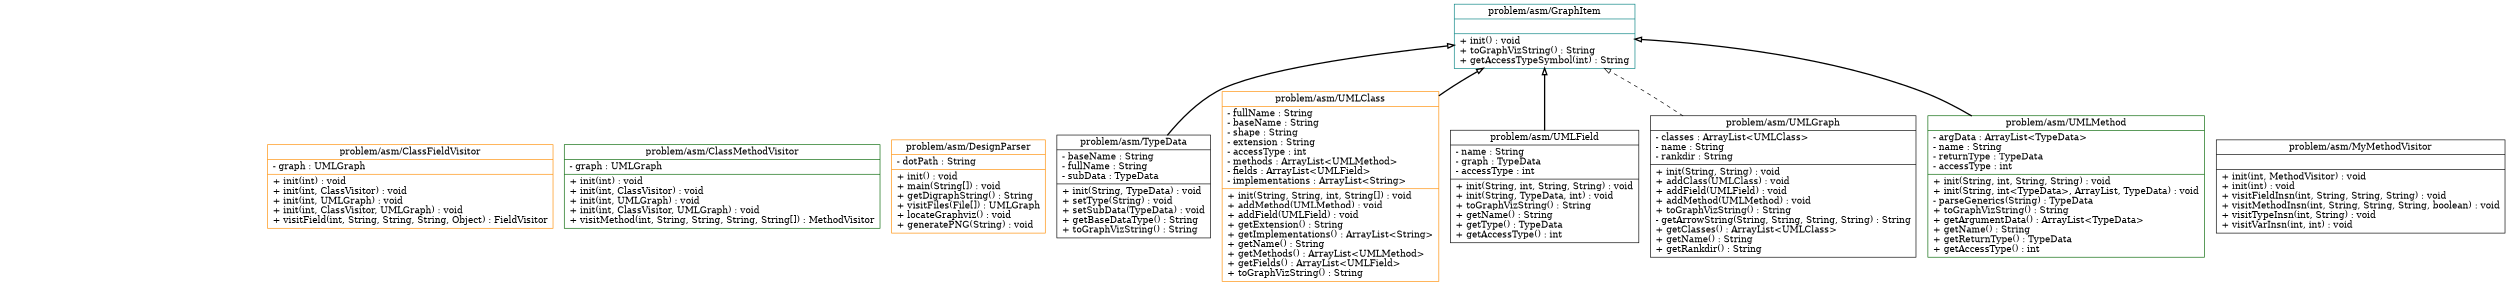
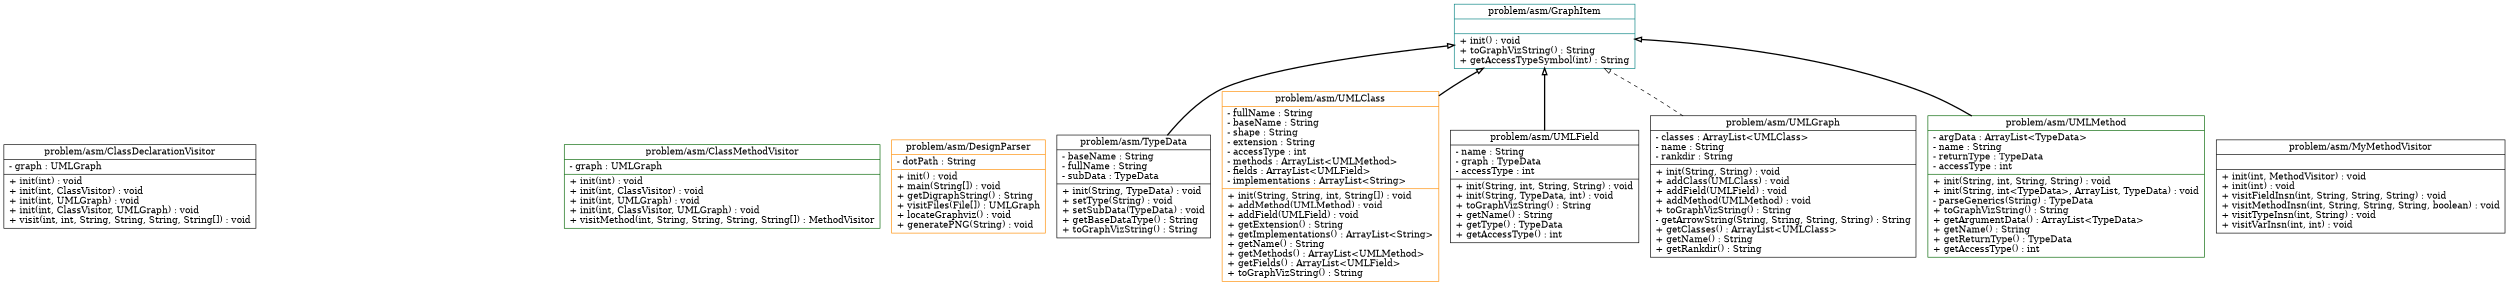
none -> (130, 186)
(410, 186) -> none
